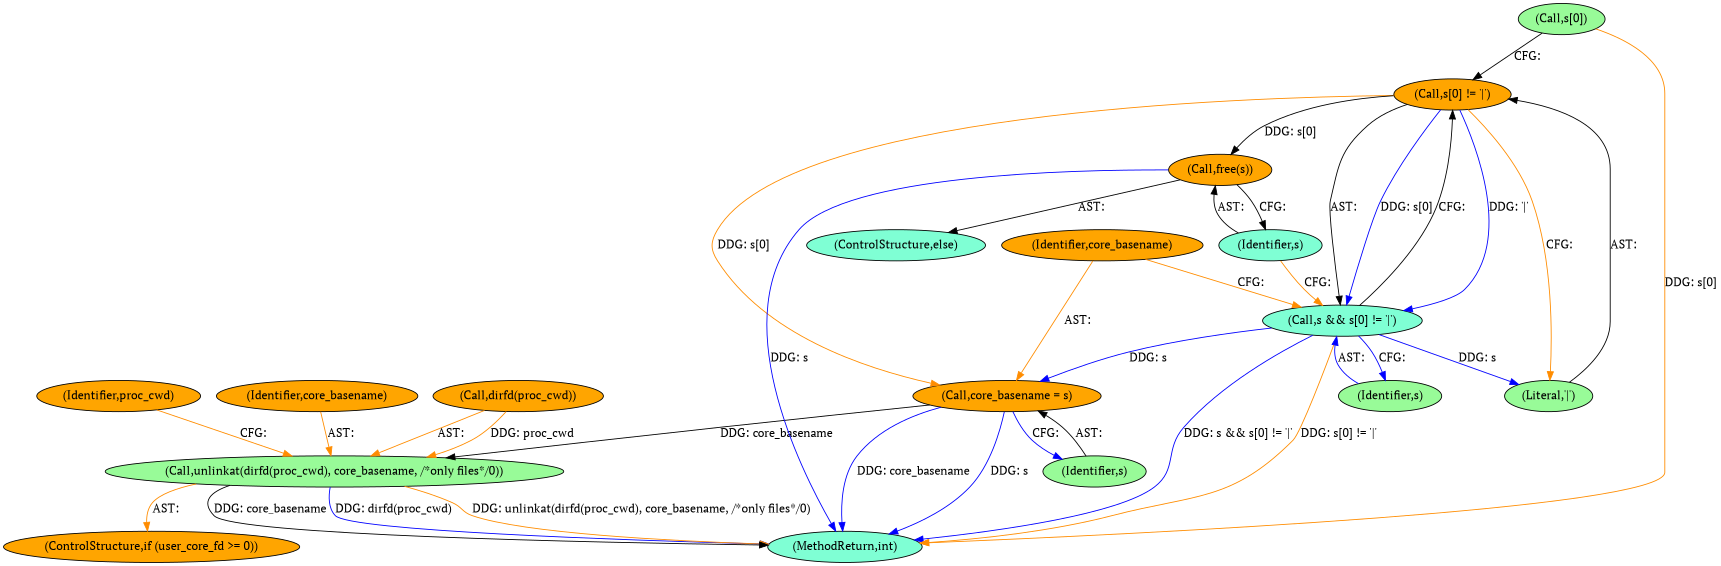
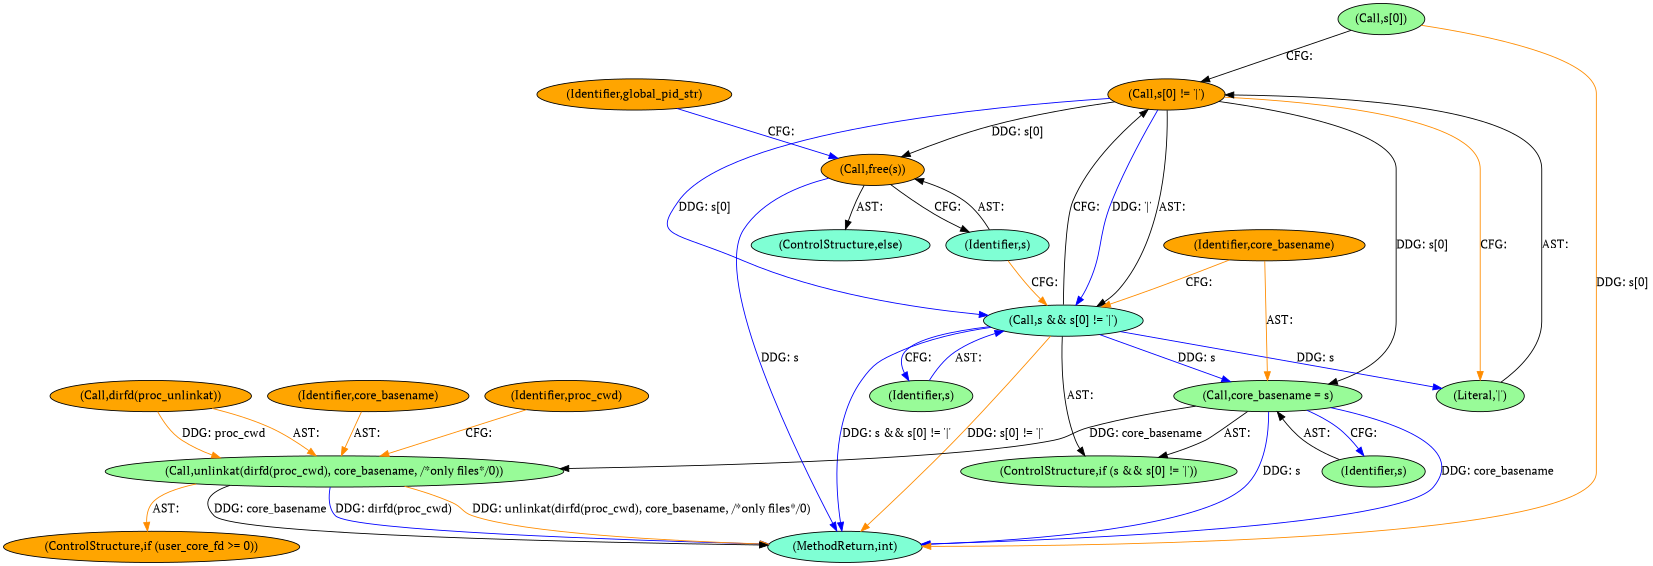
none -> (634, 94)
(902, 141) -> (1396, 191)
(518, 396) -> (151, 396)
(1007, 396) -> (1268, 396)
none -> (1099, 471)
